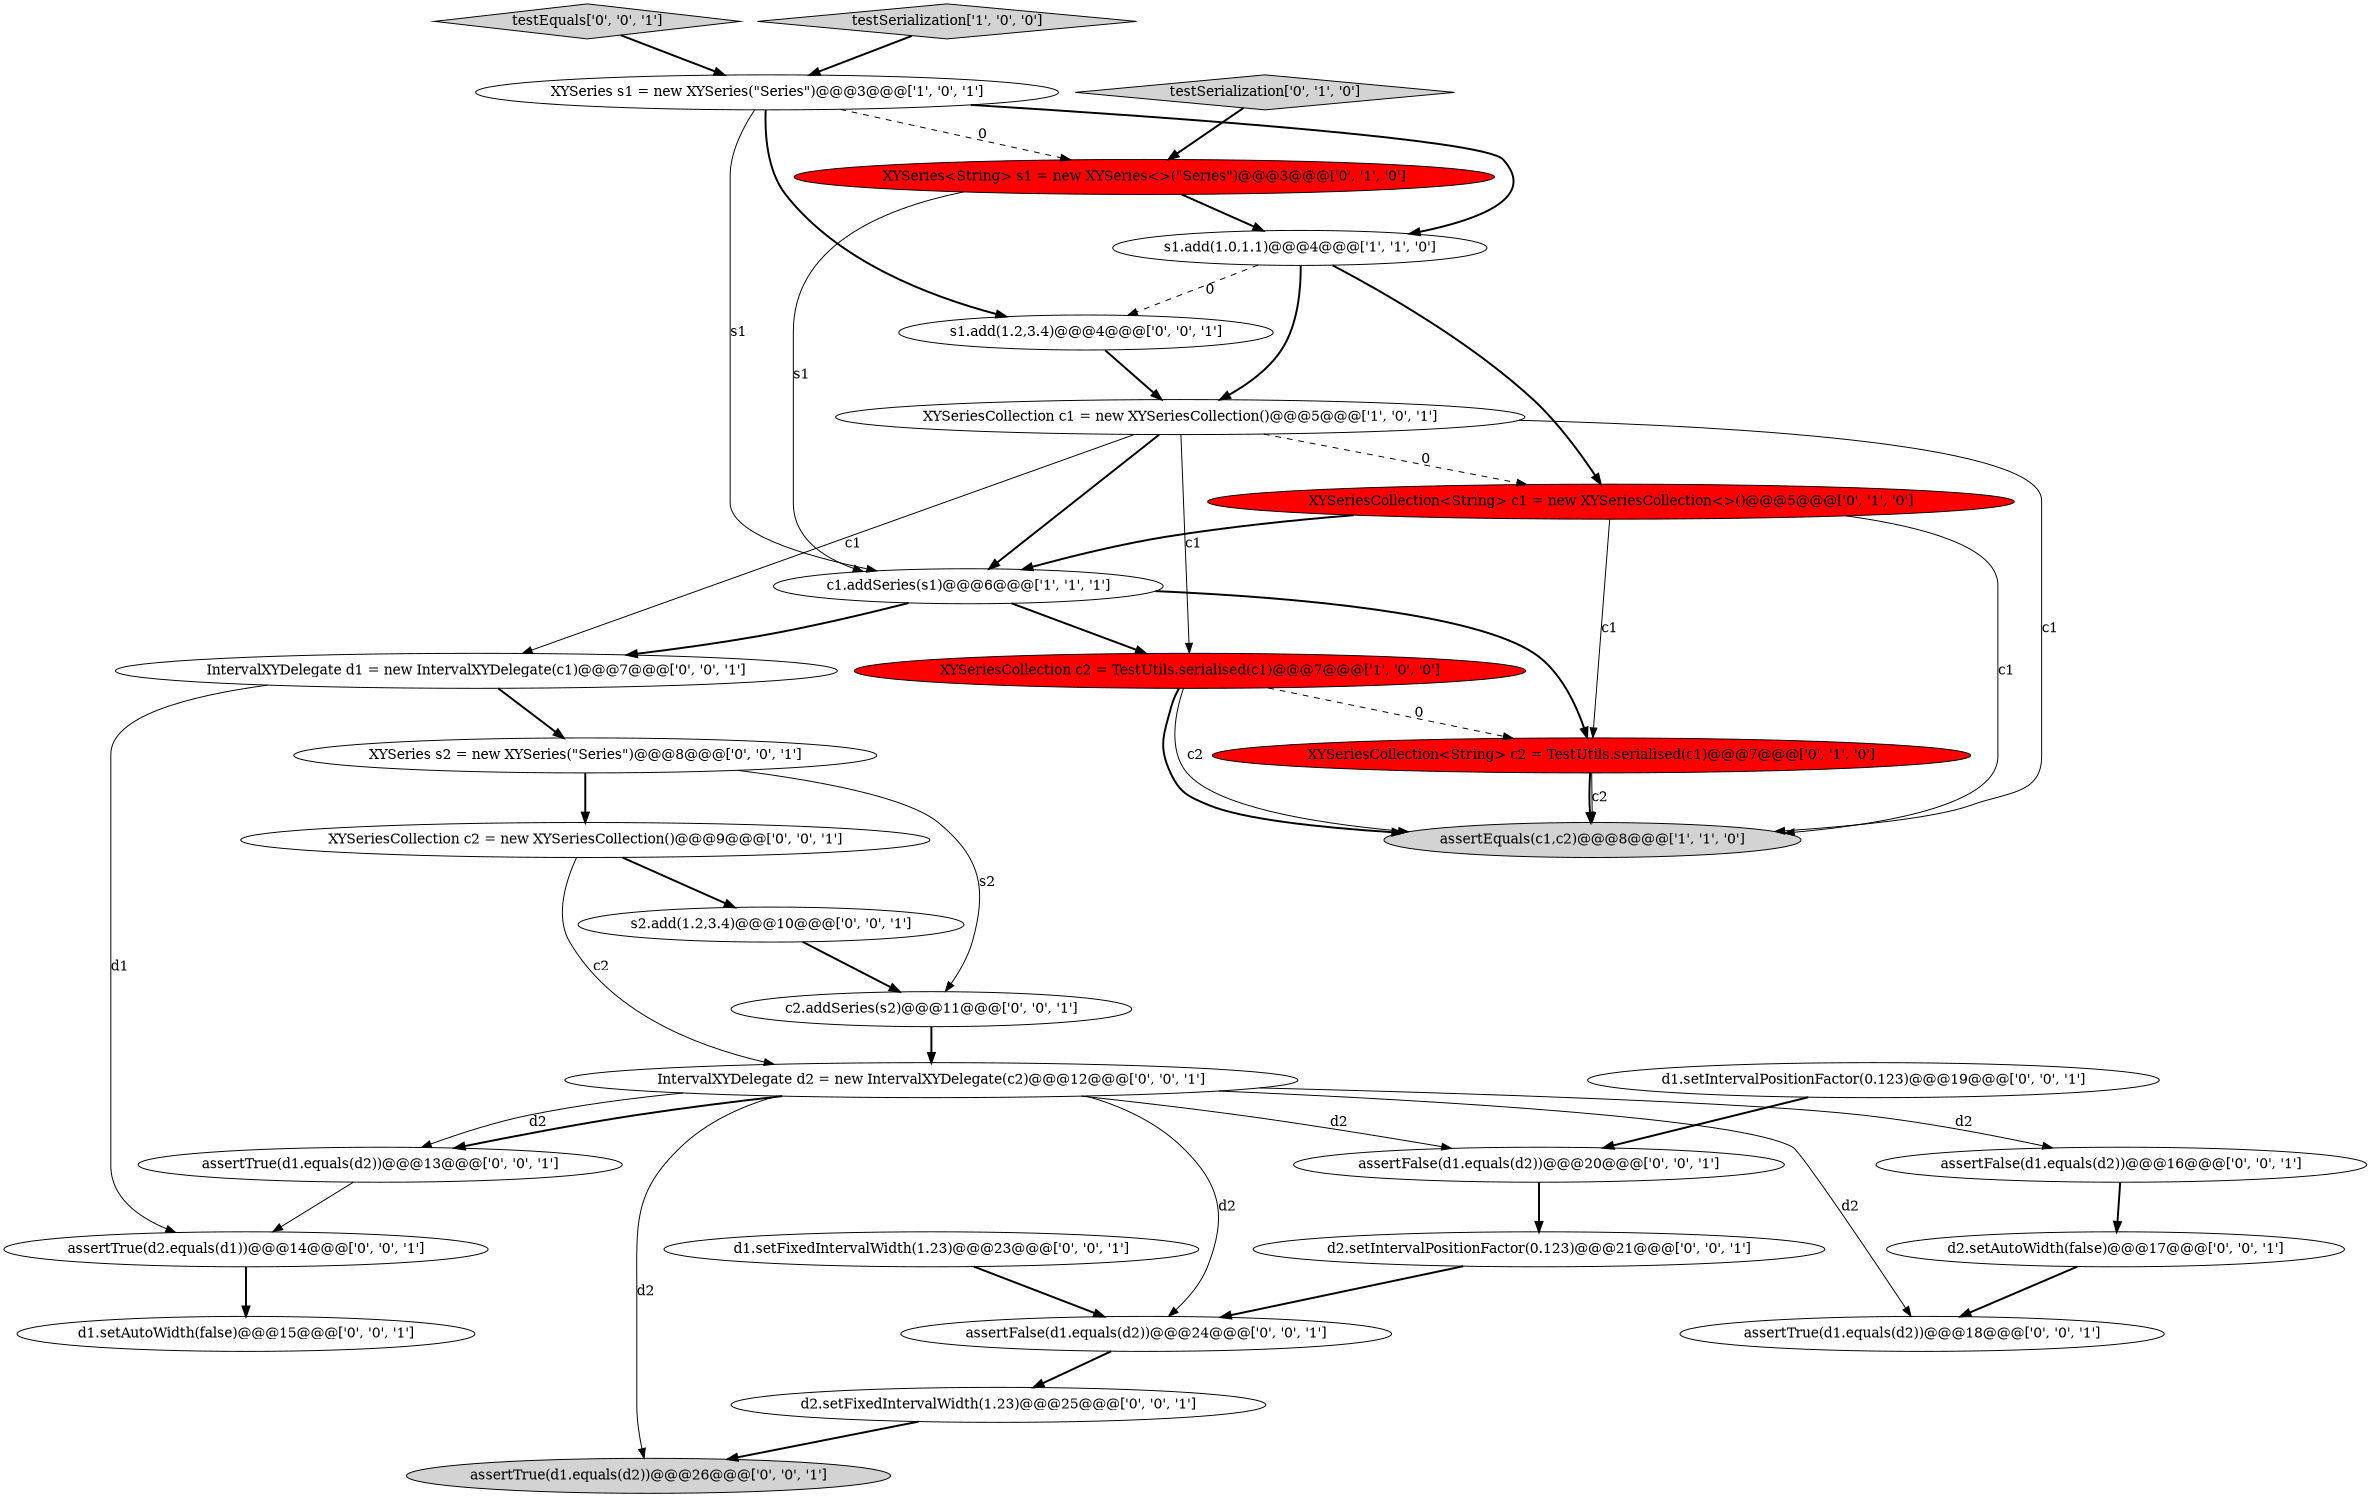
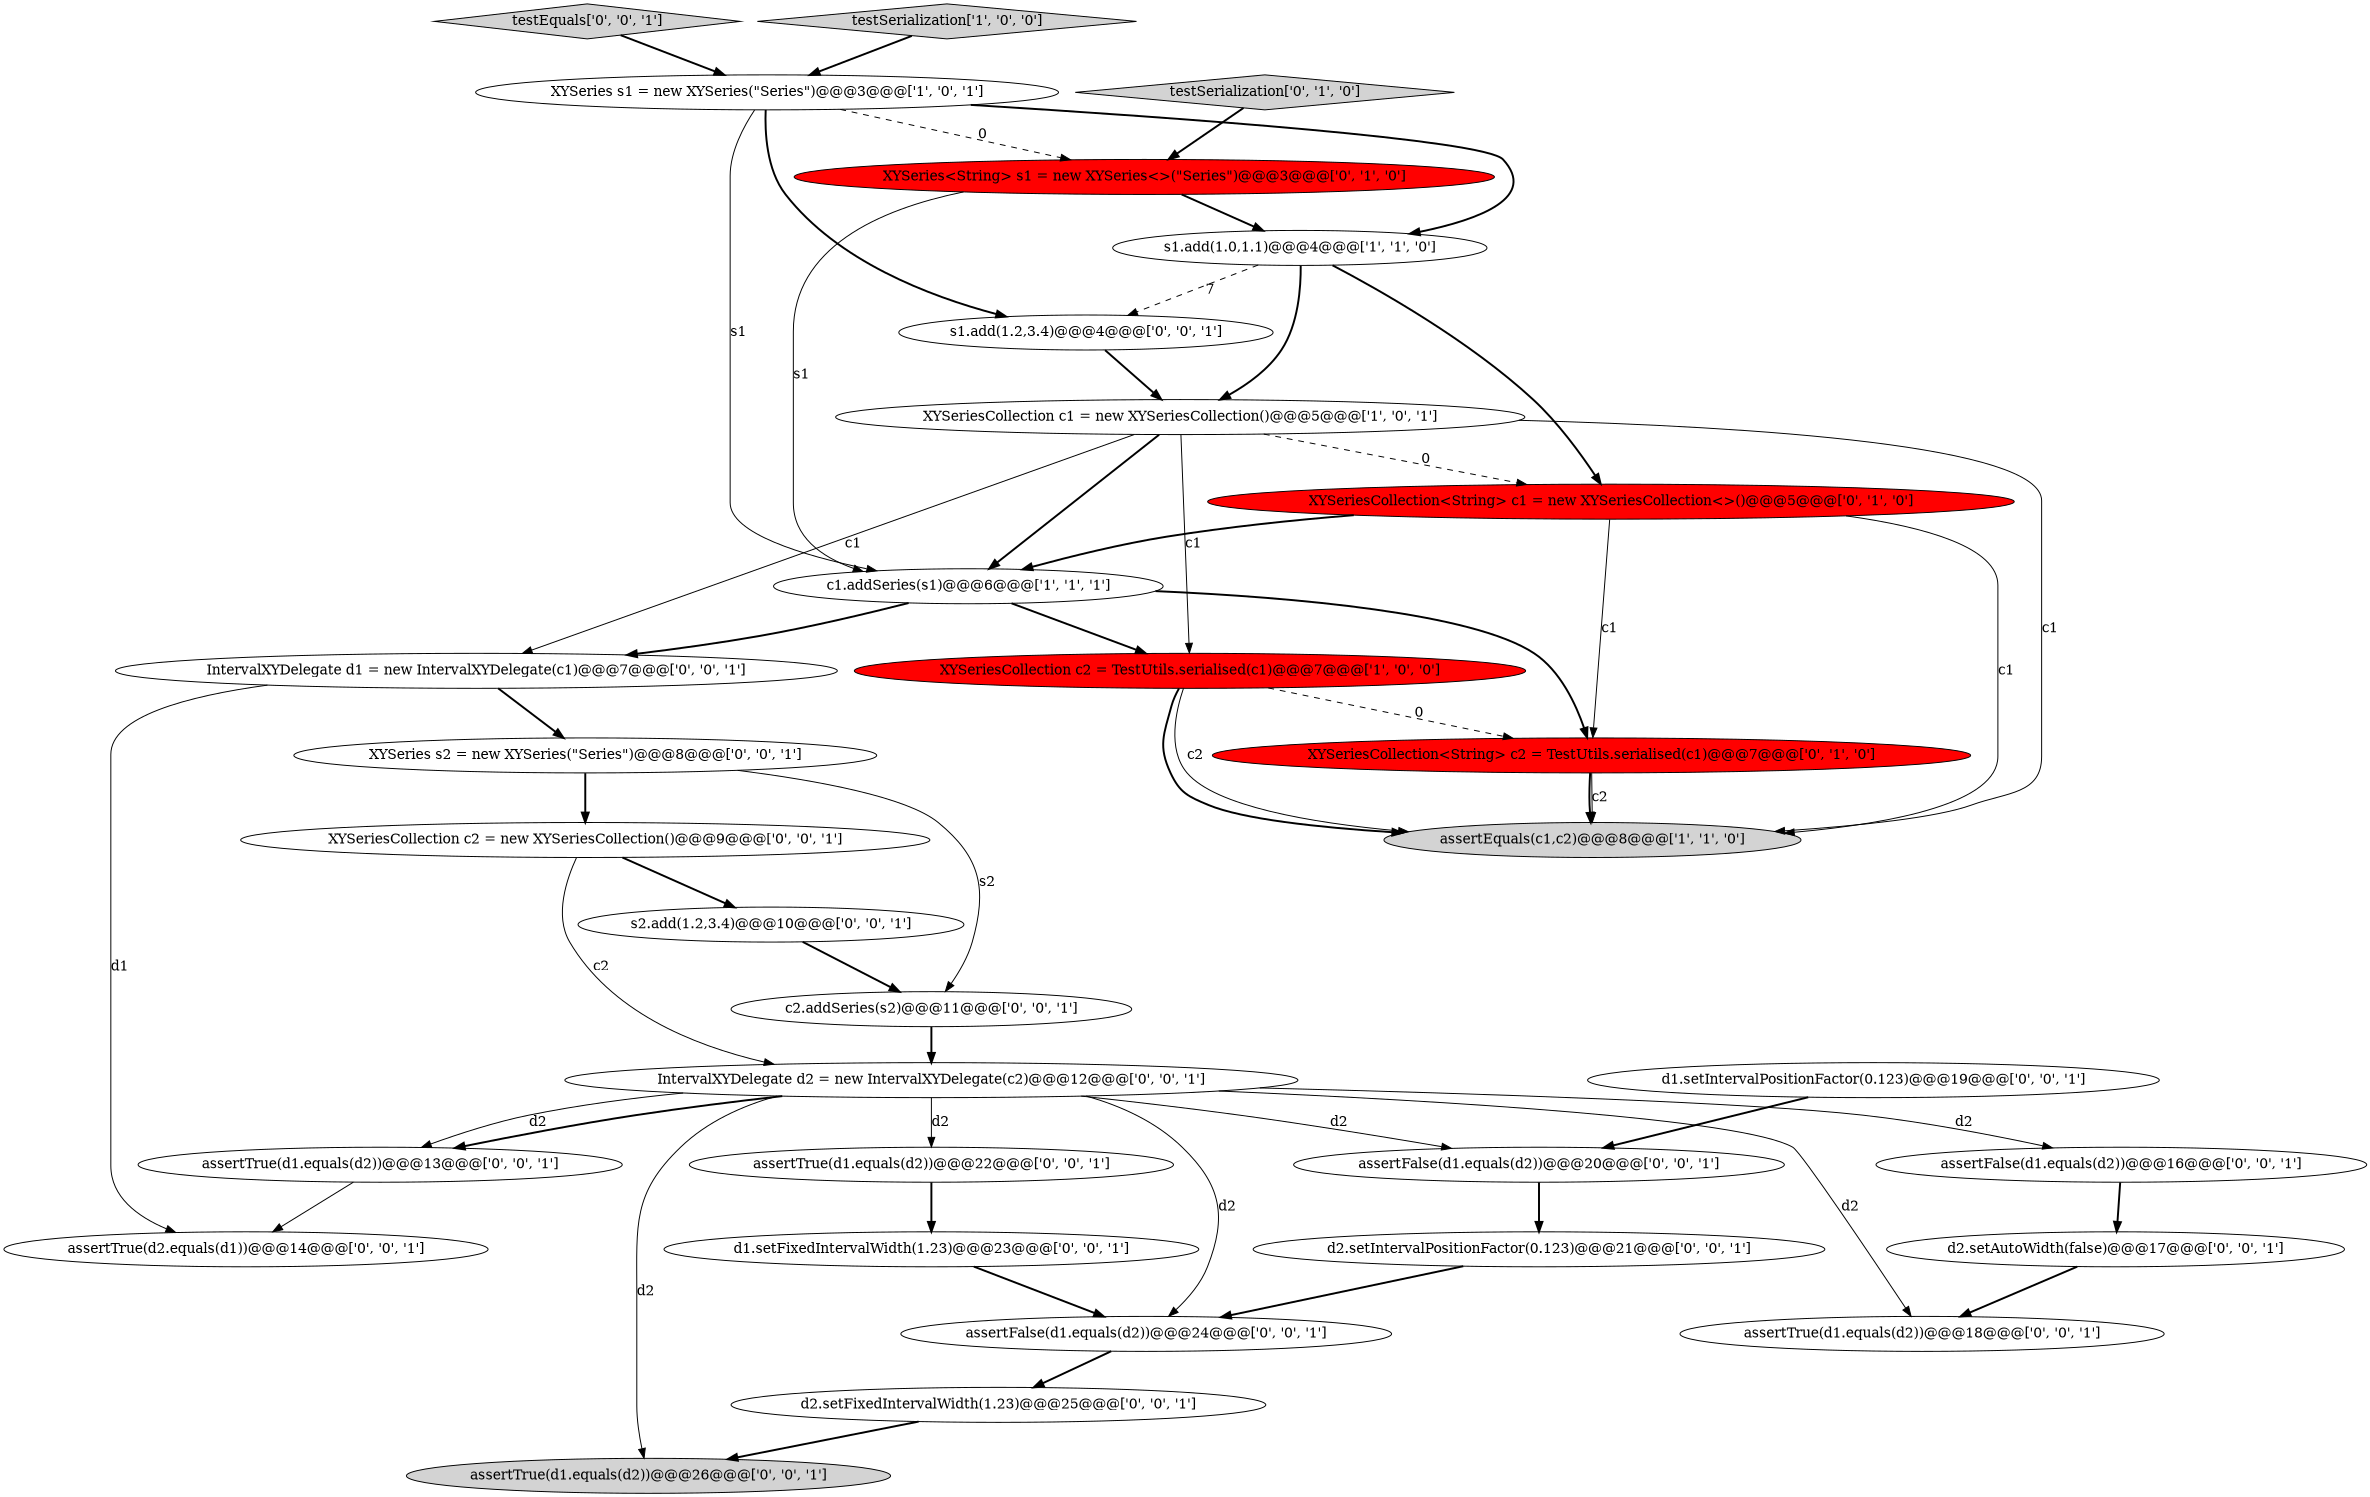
(1210, 290) -> (1210, 290)
none -> (931, 1165)
(246, 1334) -> none
